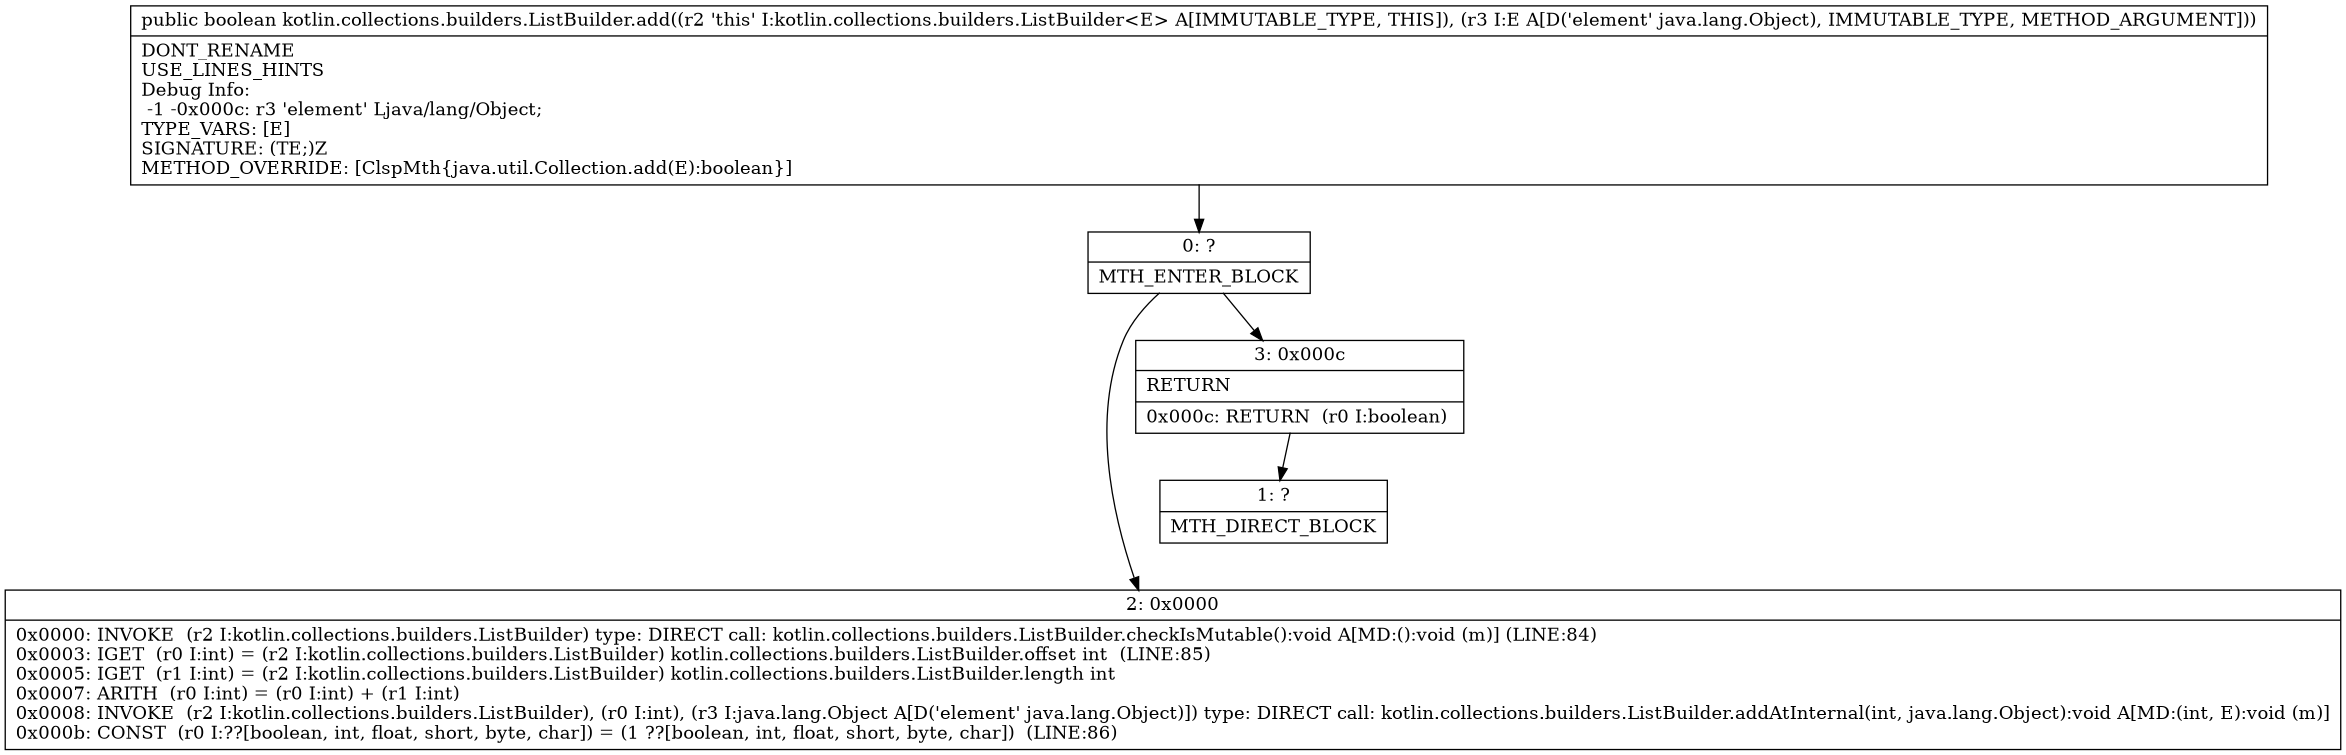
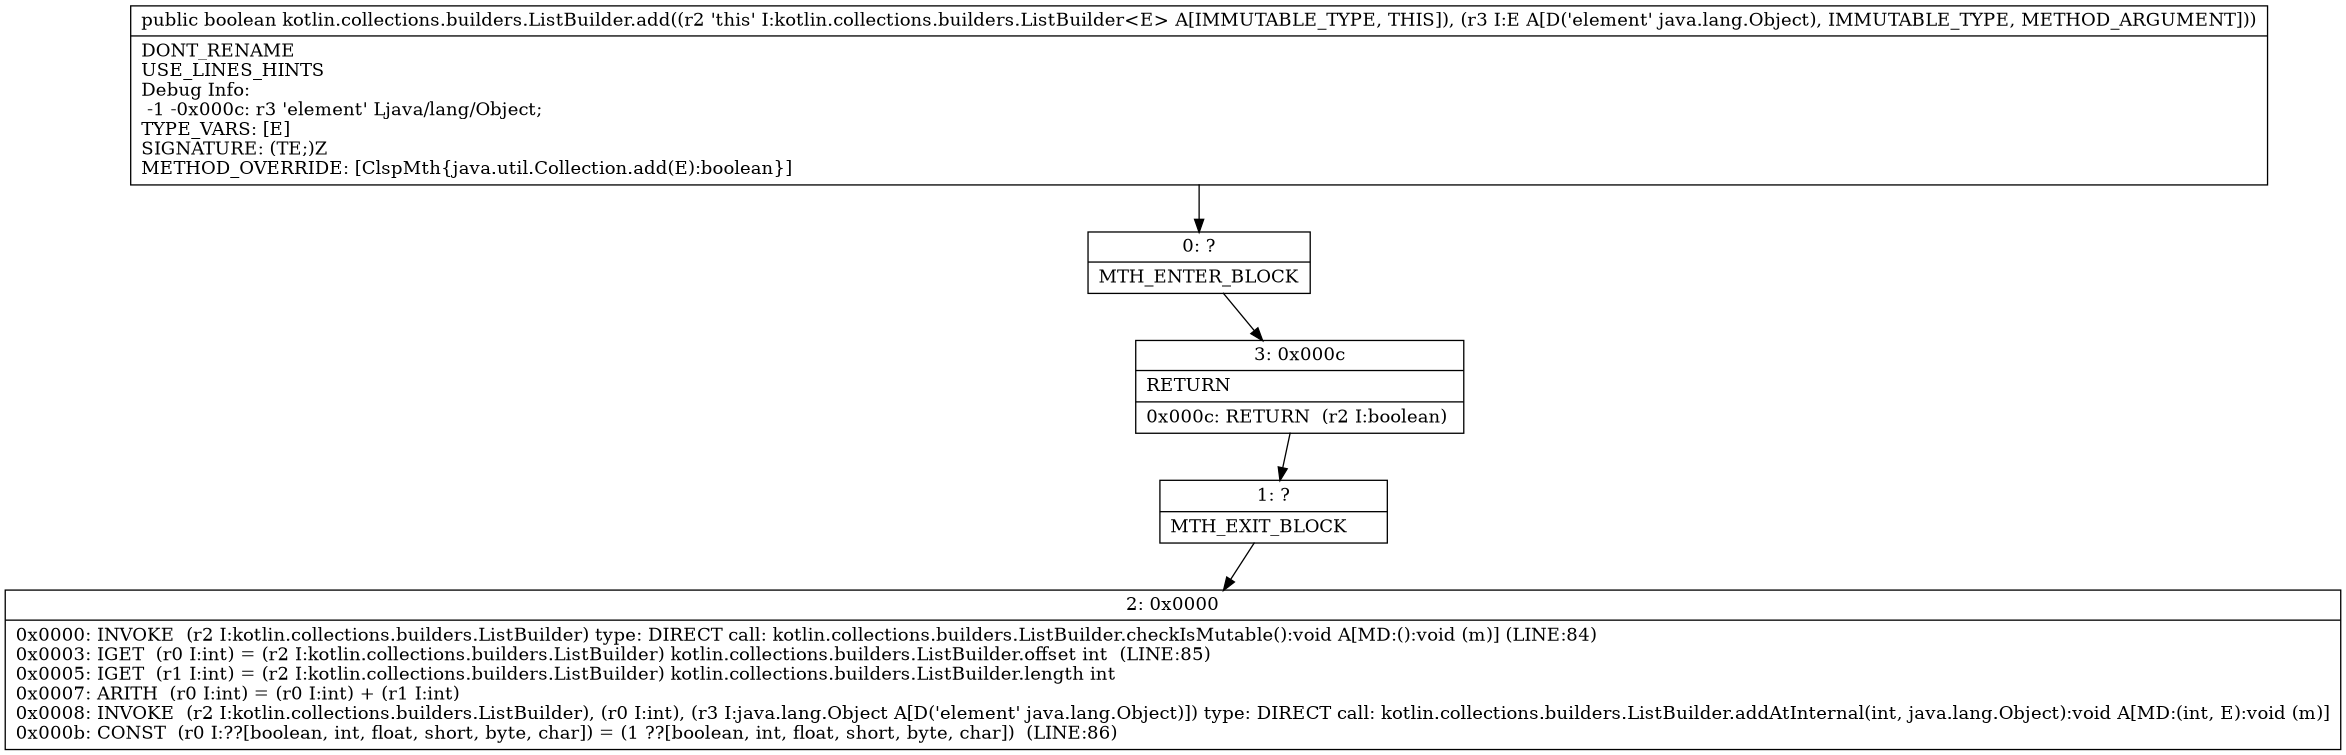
(1300, 417) -> (1300, 417)
(1107, 429) -> (1243, 561)
(1274, 527) -> (1259, 527)
